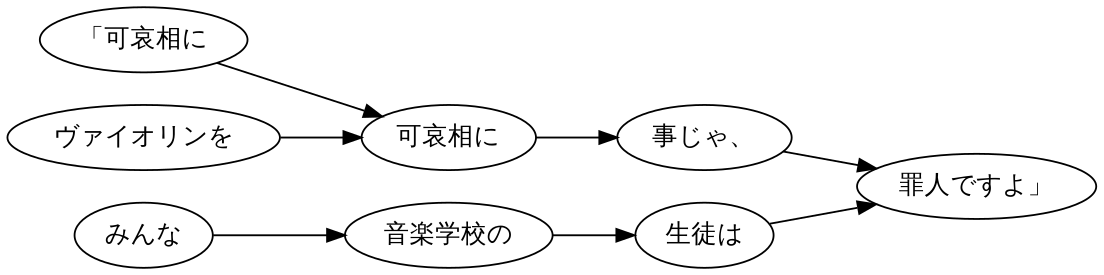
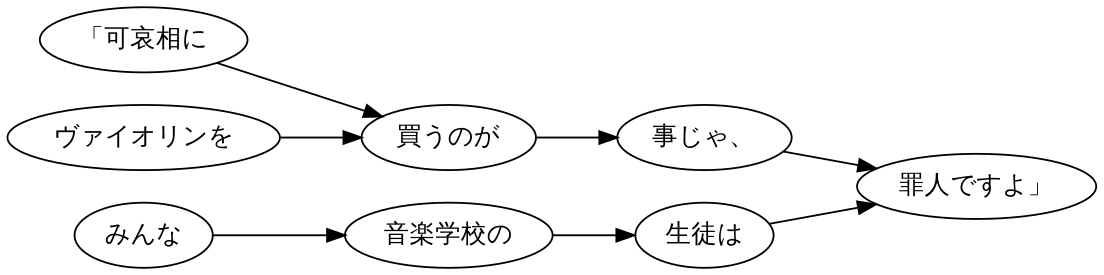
(449, 138) -> (449, 138)
